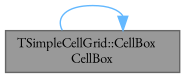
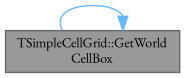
(93, 52) -> (93, 52)
